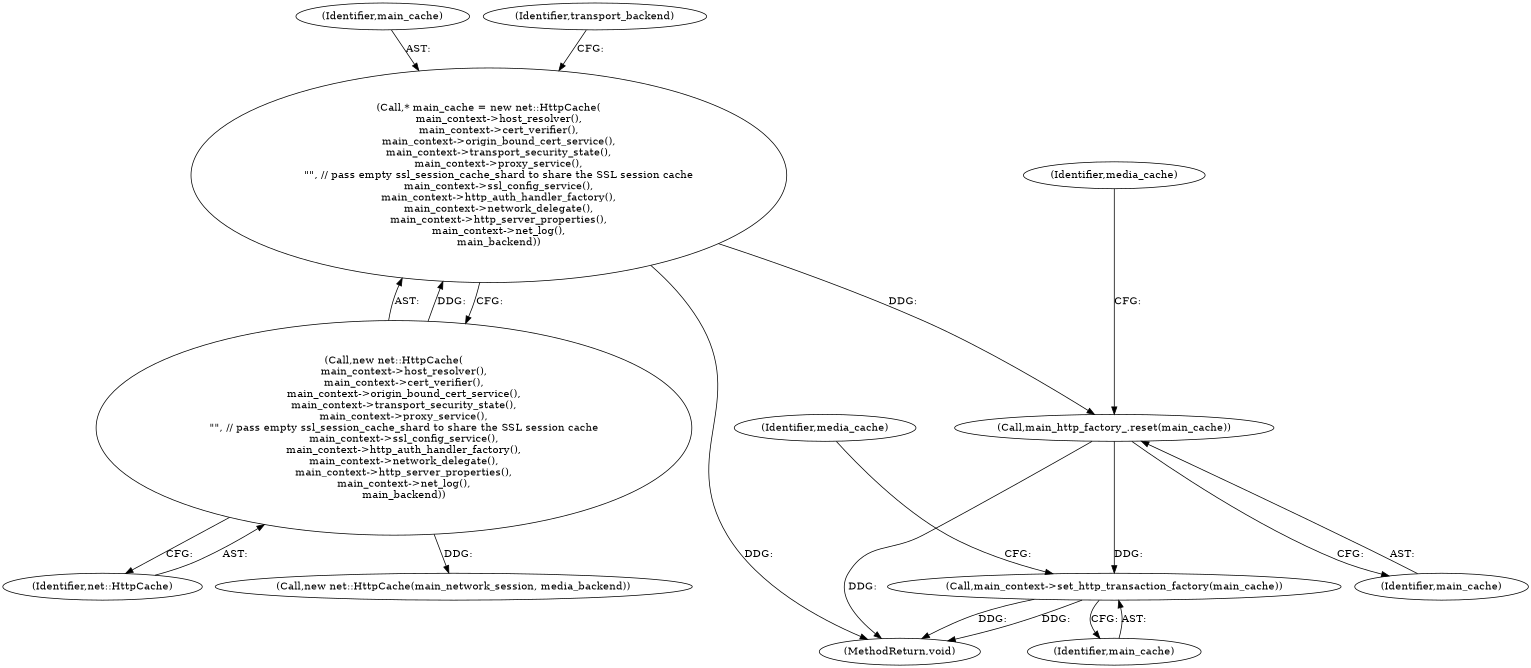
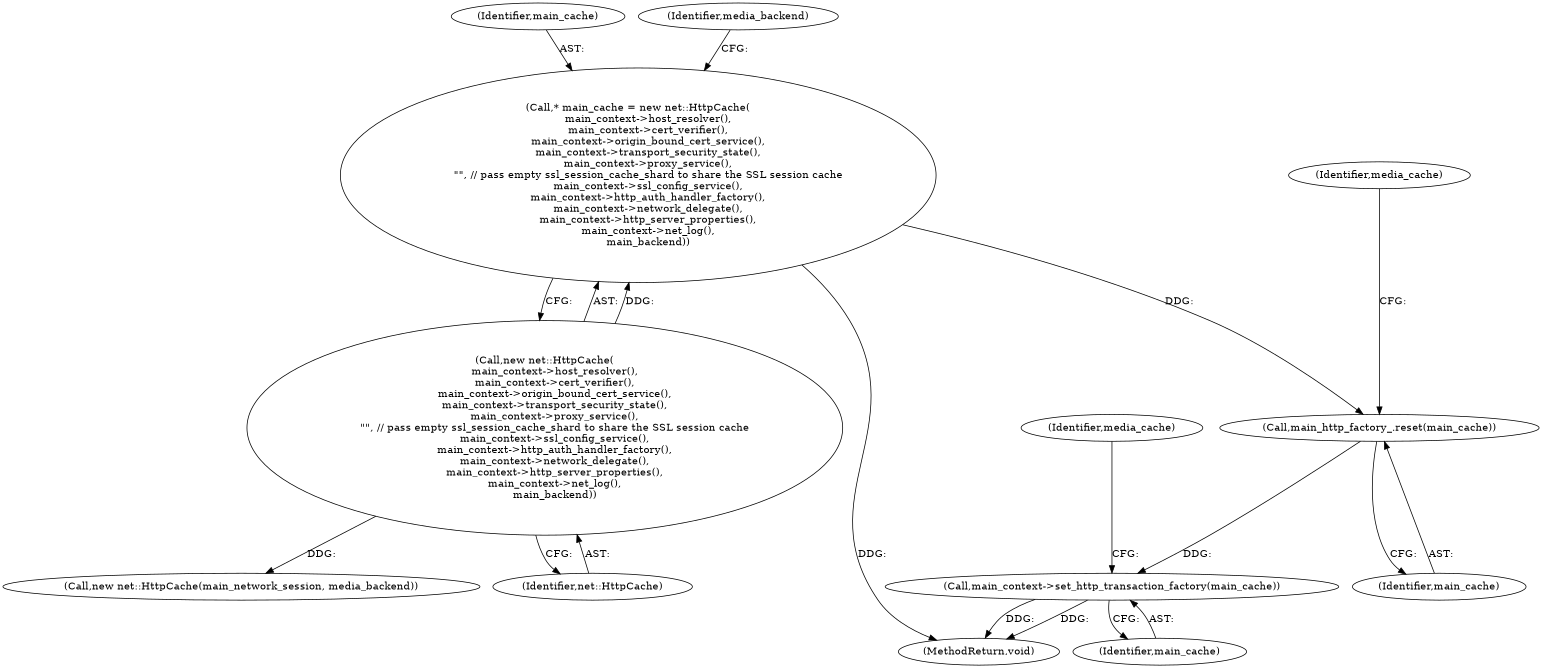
(595, 16) -> (738, 16)
(946, 523) -> none
